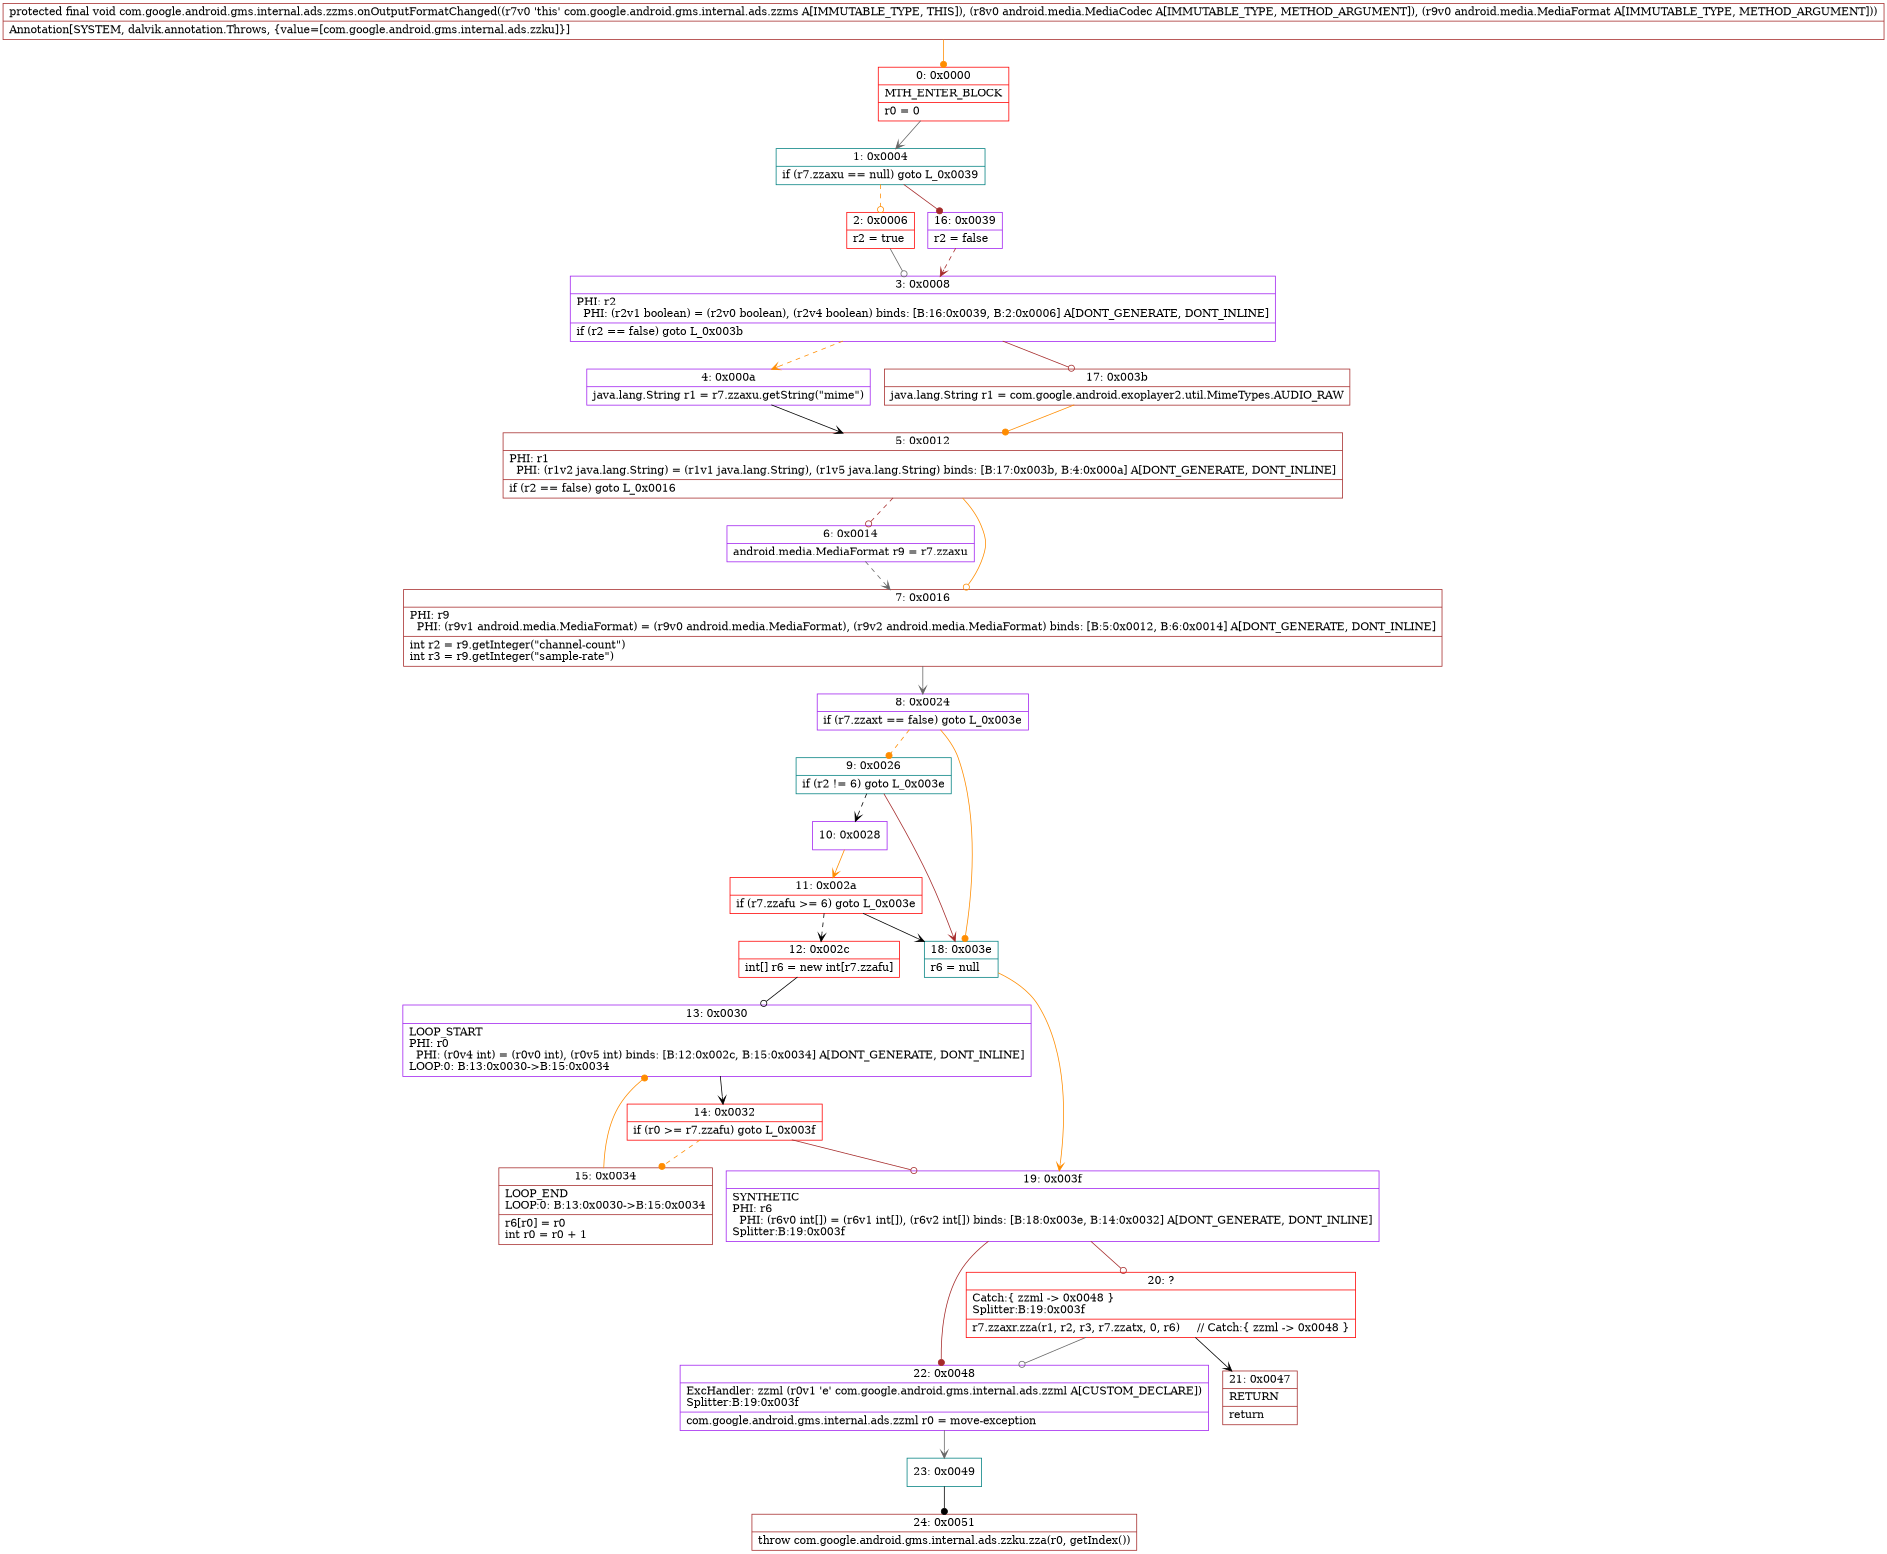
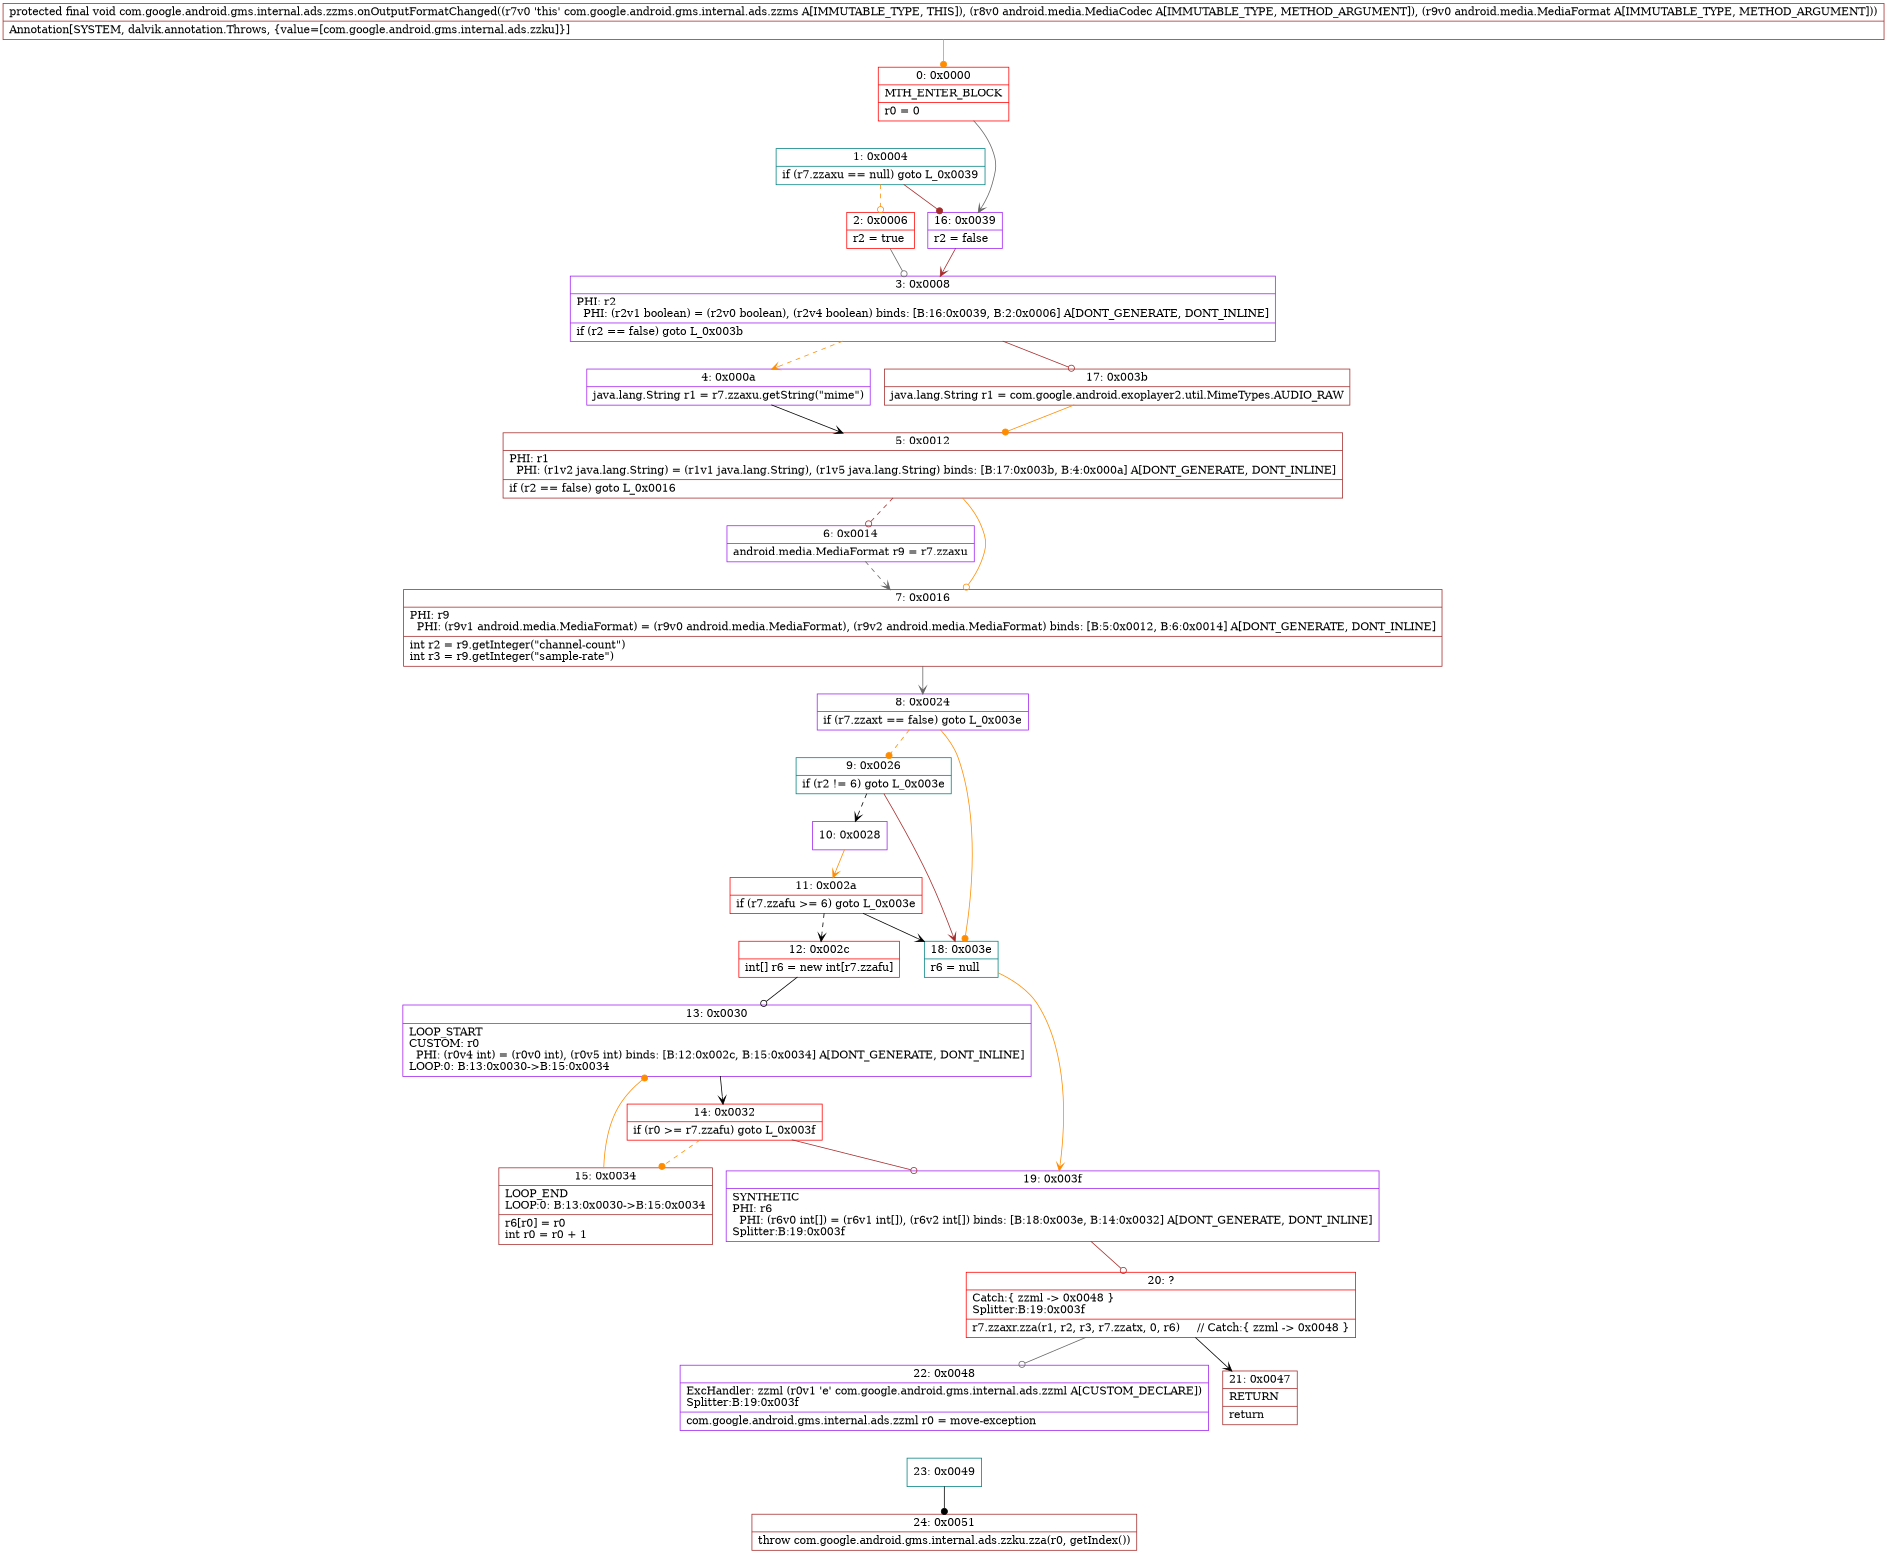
(911, 132) -> (995, 162)
(950, 259) -> (950, 259)
(431, 1044) -> (446, 1044)
(950, 1294) -> none
(944, 1440) -> none
